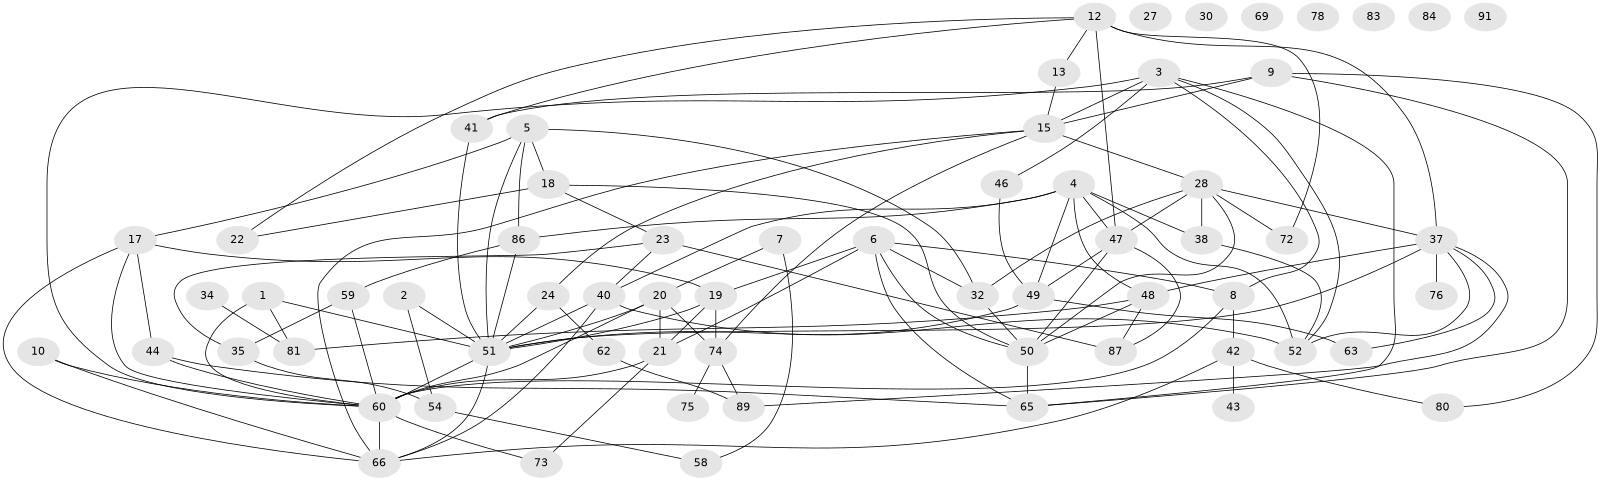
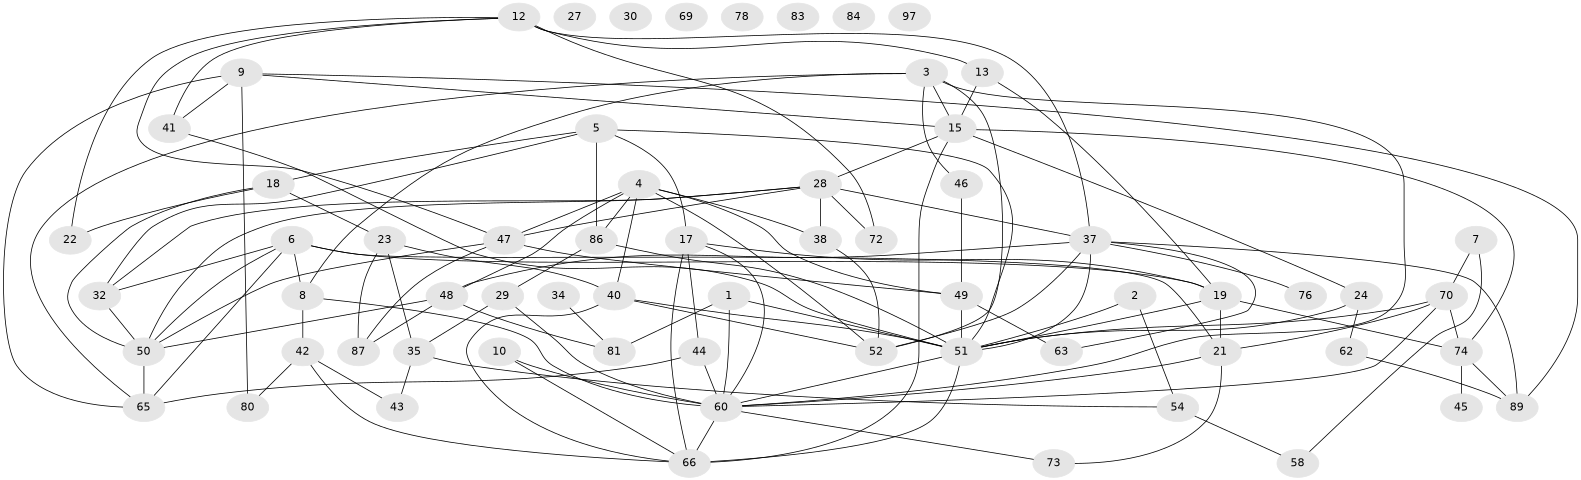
(1485, 17) -> (910, 17)
none -> (1018, 109)
none -> (1111, 176)
(348, 296) -> (503, 296)
(660, 296) -> (1447, 296)
none -> (407, 377)
(688, 408) -> (1461, 408)
